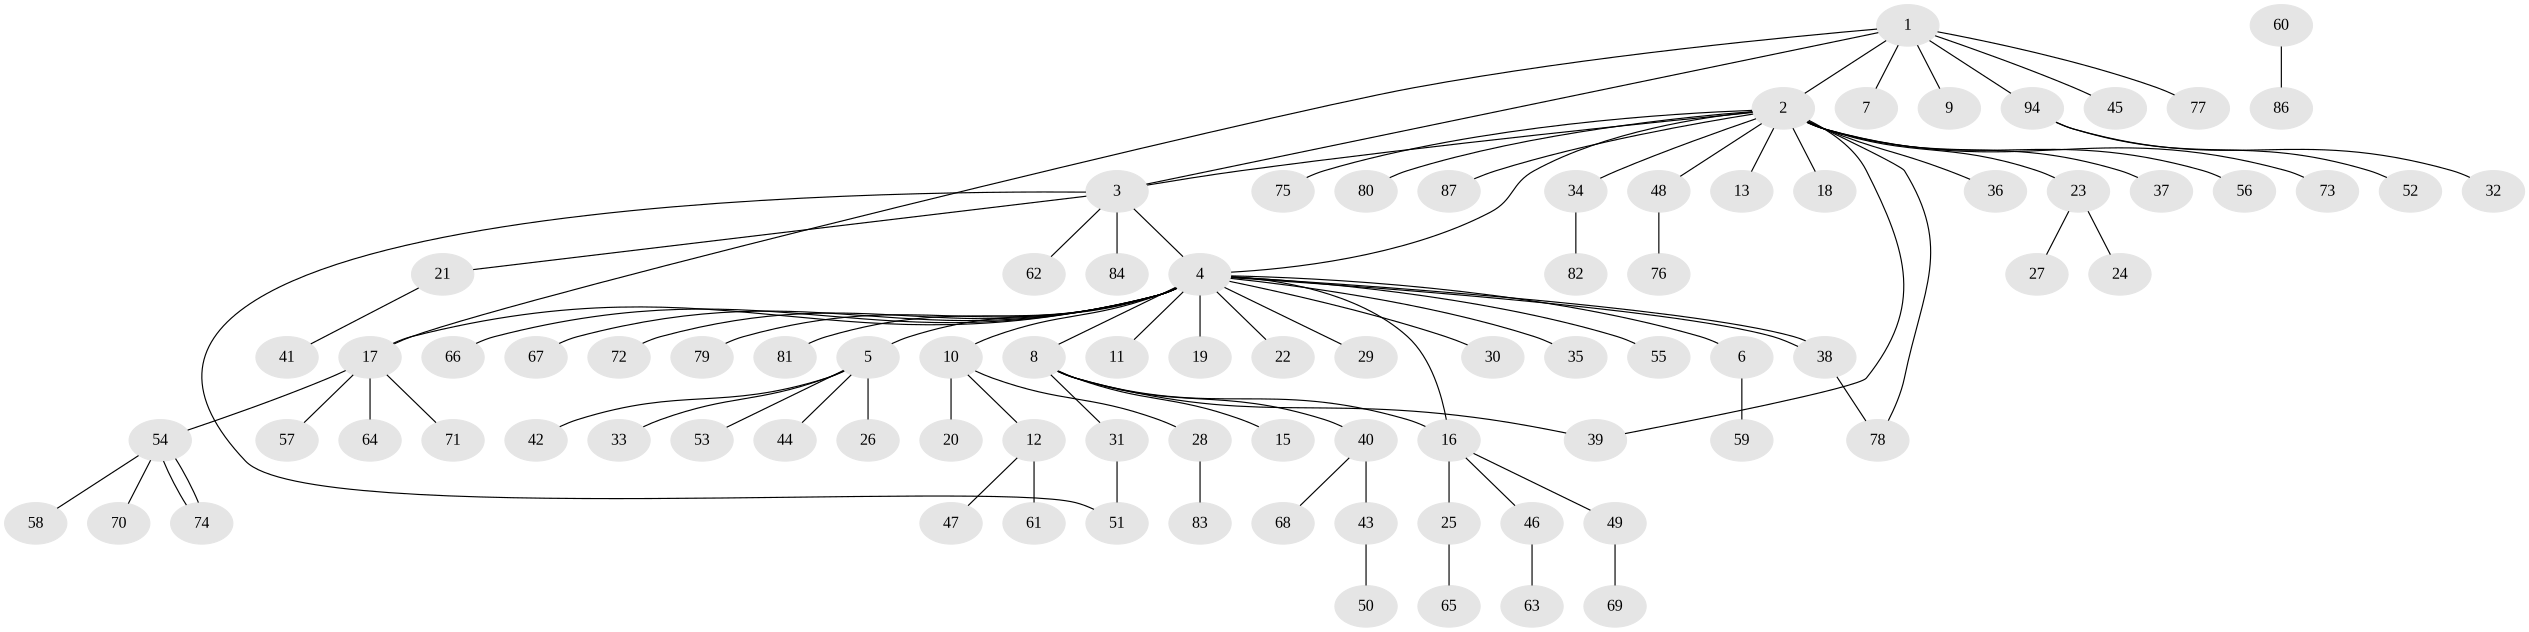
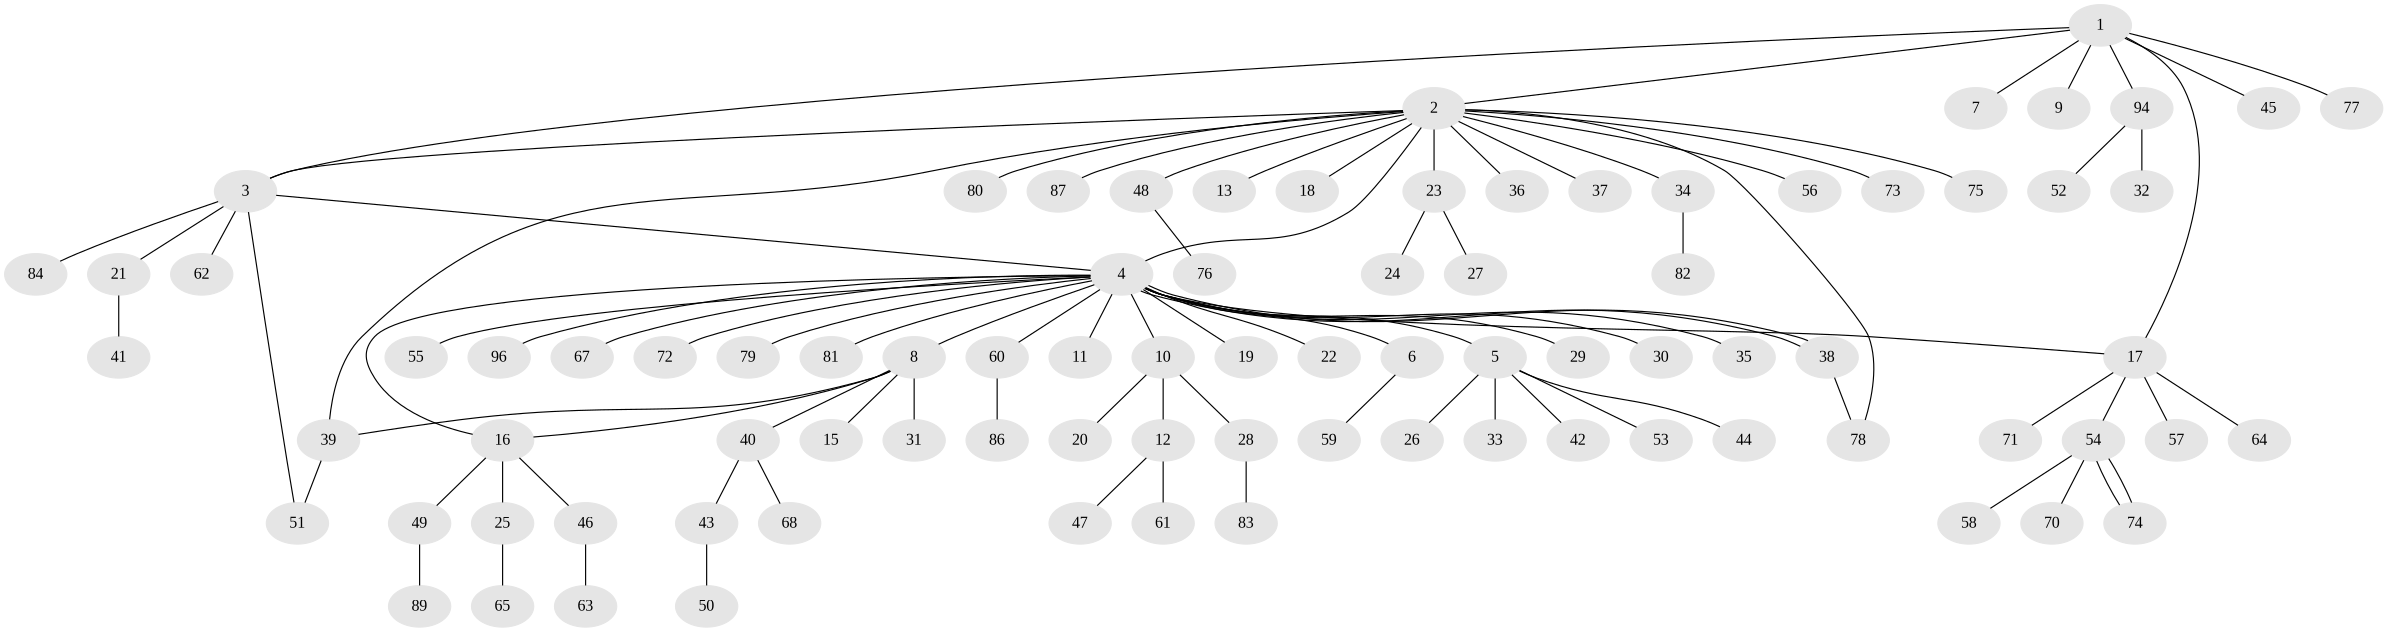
none -> (1059, 316)
(453, 357) -> (499, 357)
(1117, 482) -> (313, 482)
(1615, 606) -> (420, 606)
